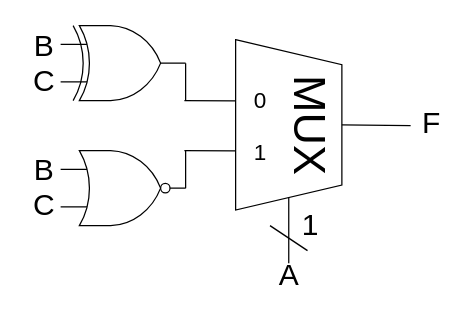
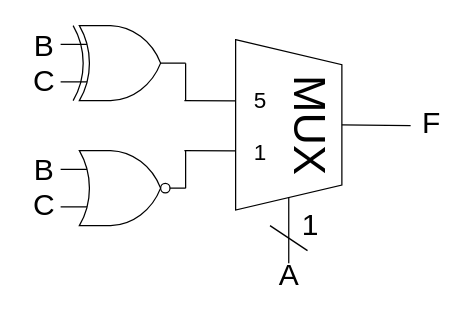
(261, 98) -> (261, 98)
